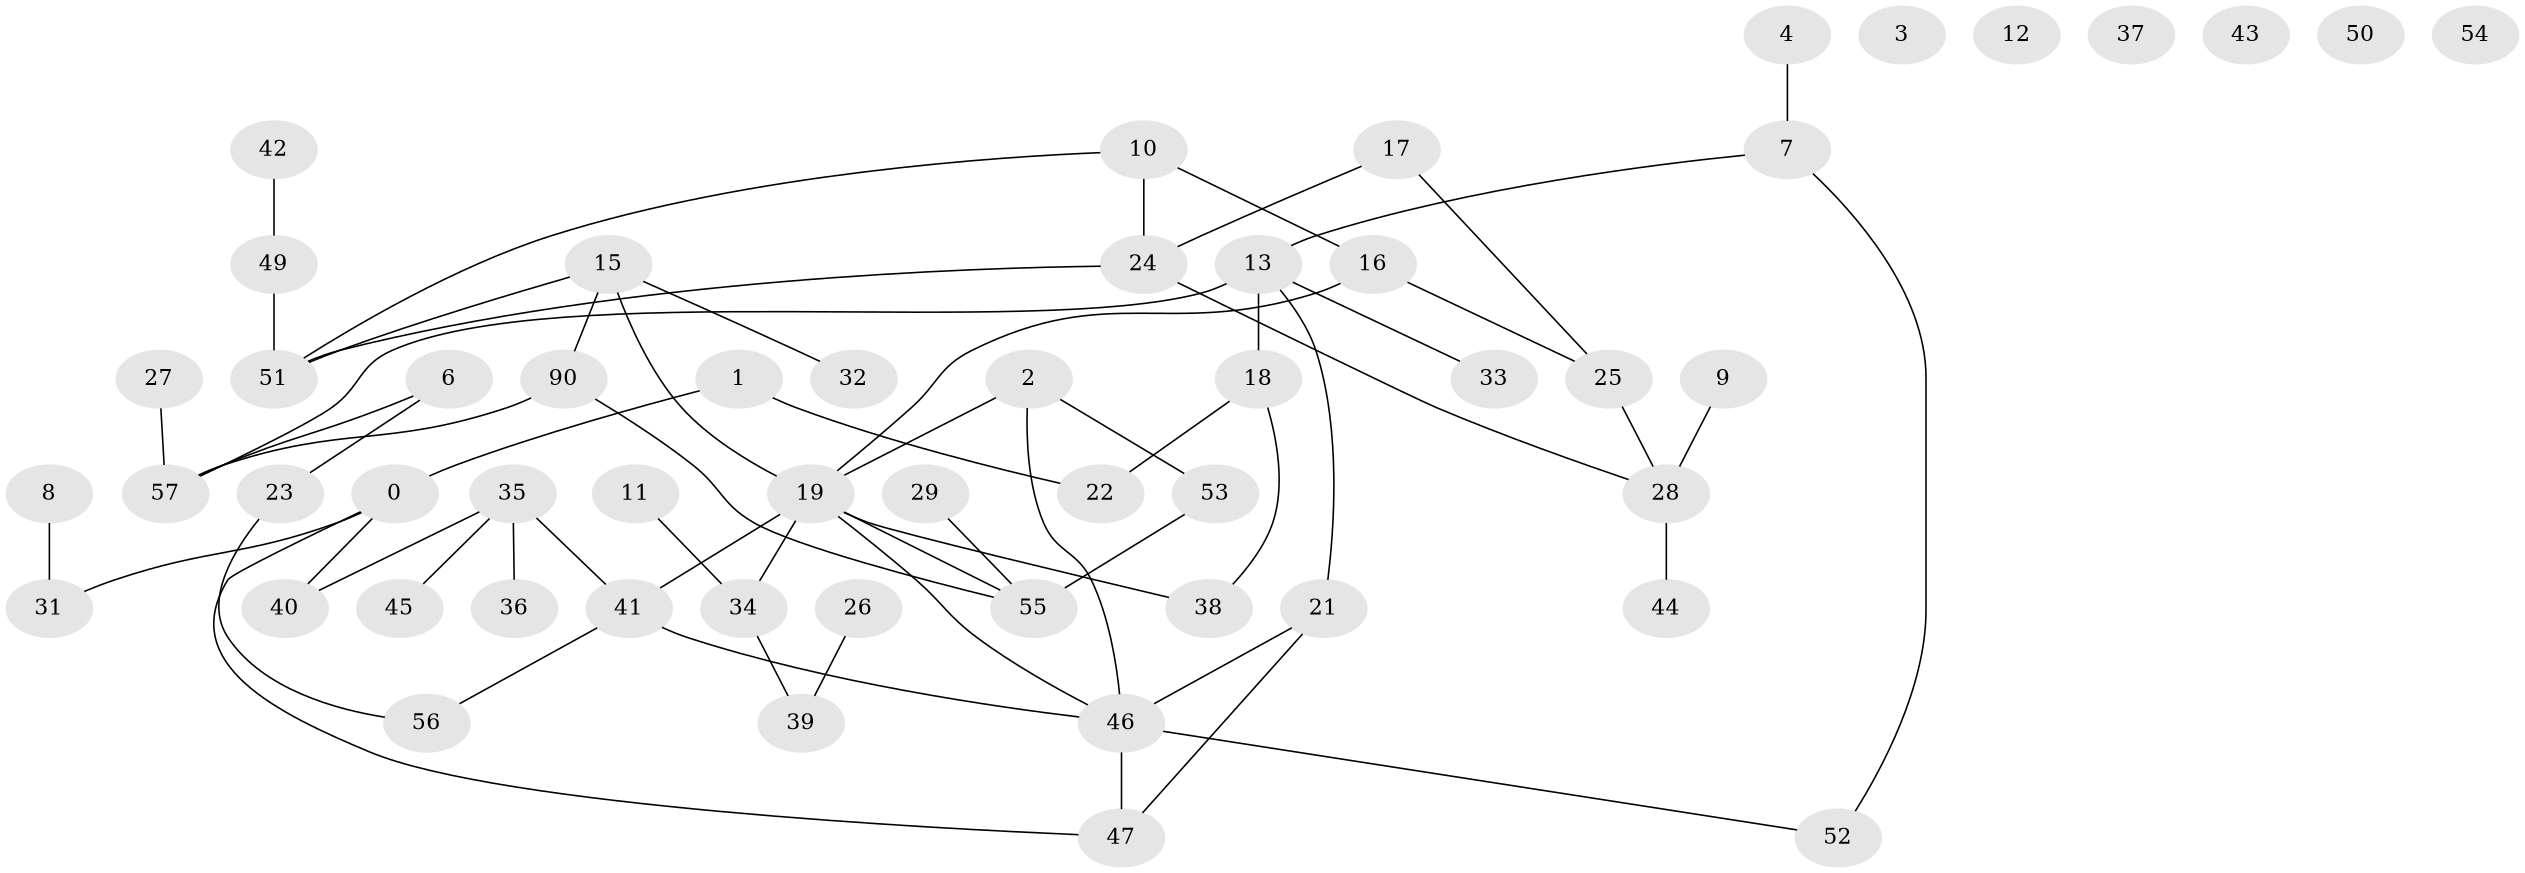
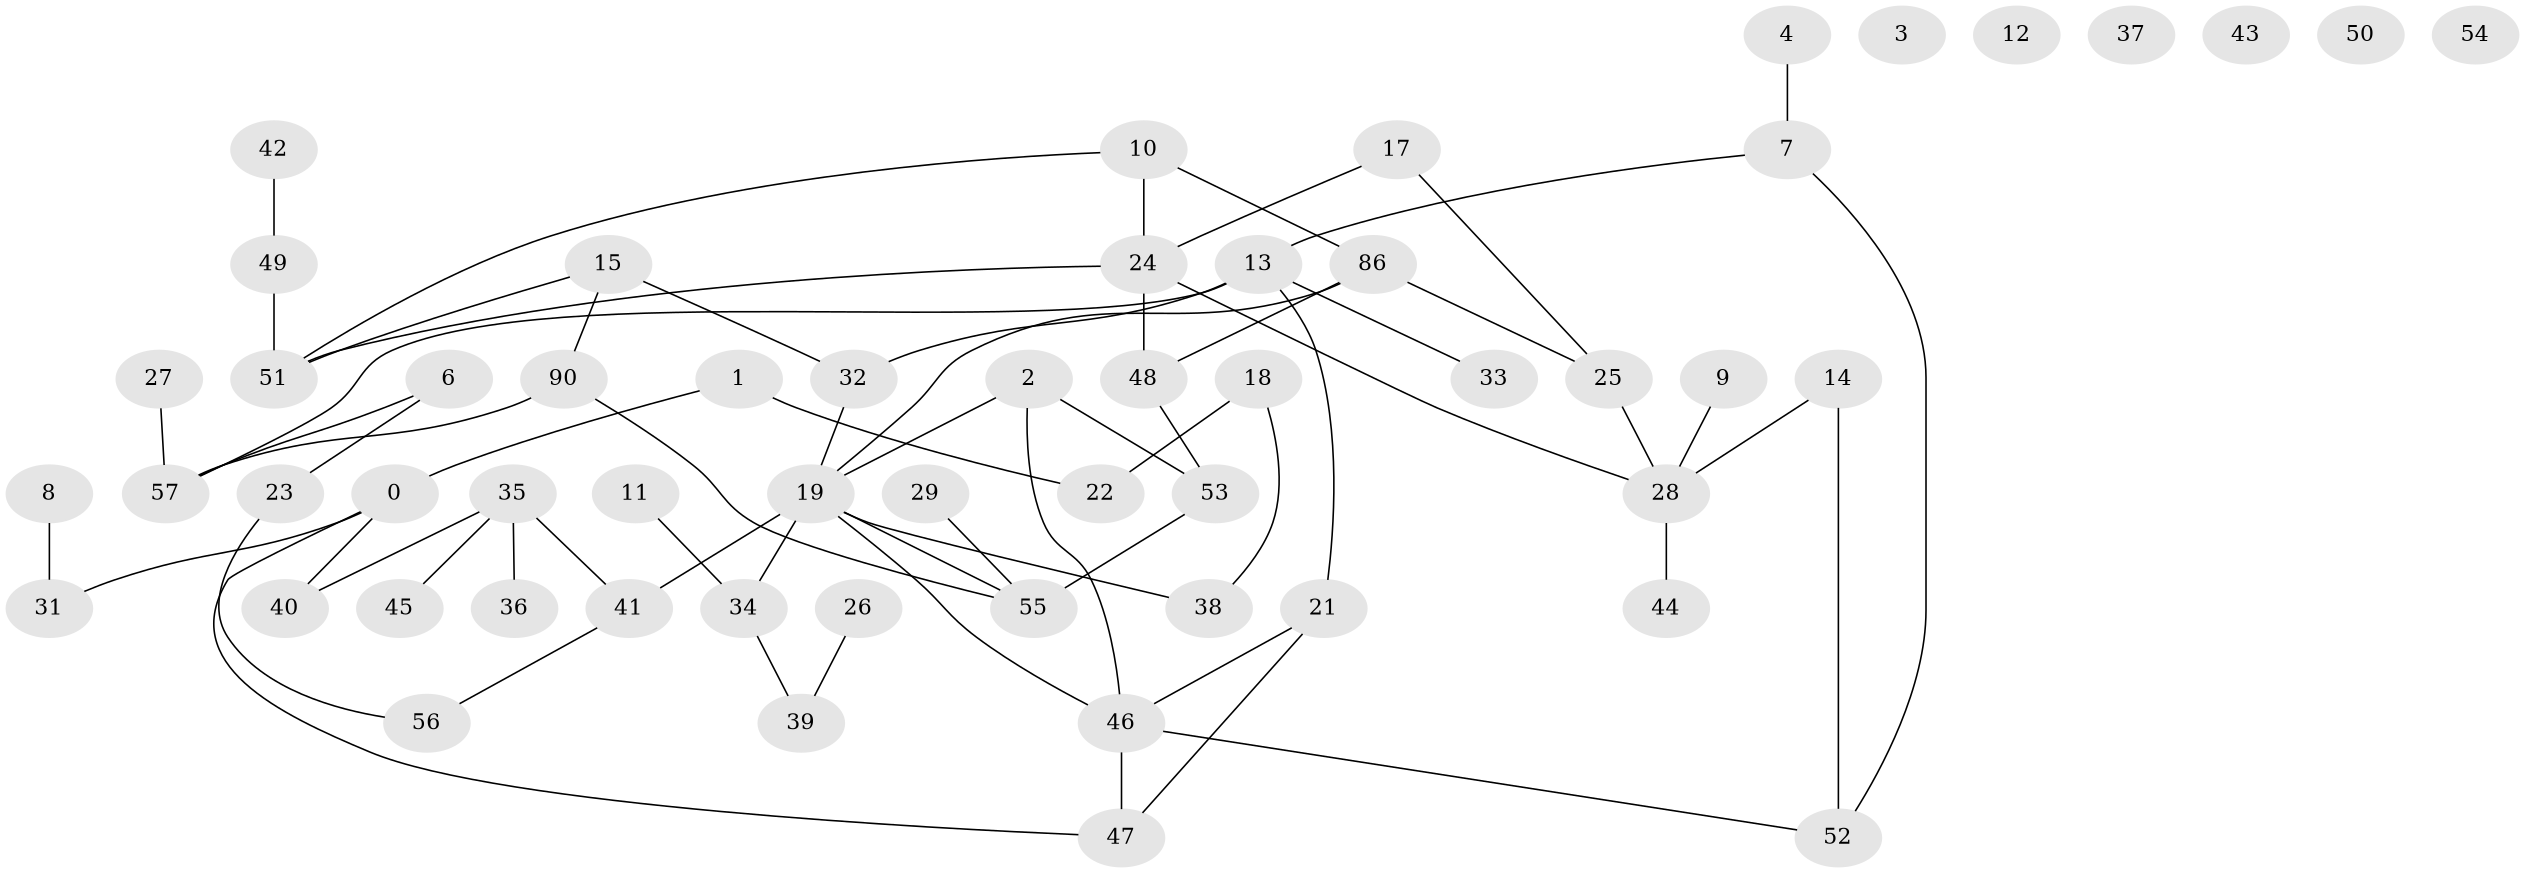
(1373, 264) -> (1373, 264)
(1259, 333) -> (980, 335)
none -> (1144, 379)
none -> (1838, 379)
(681, 407) -> (832, 436)
(868, 683) -> none
